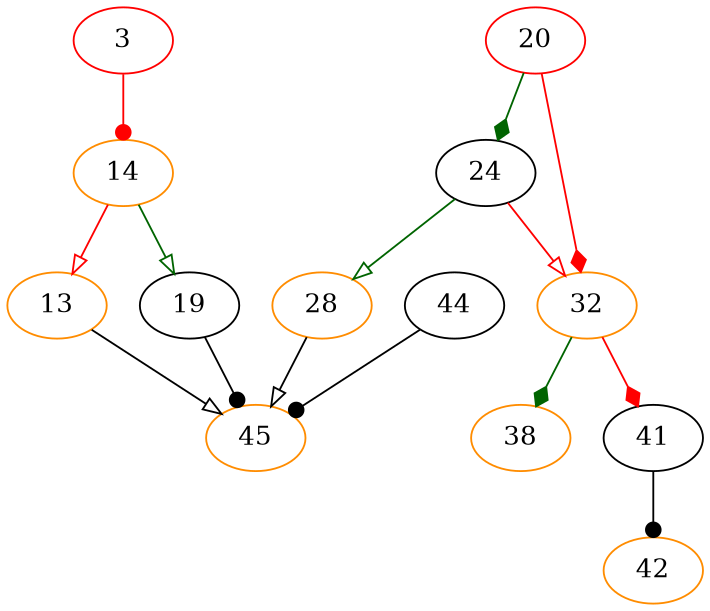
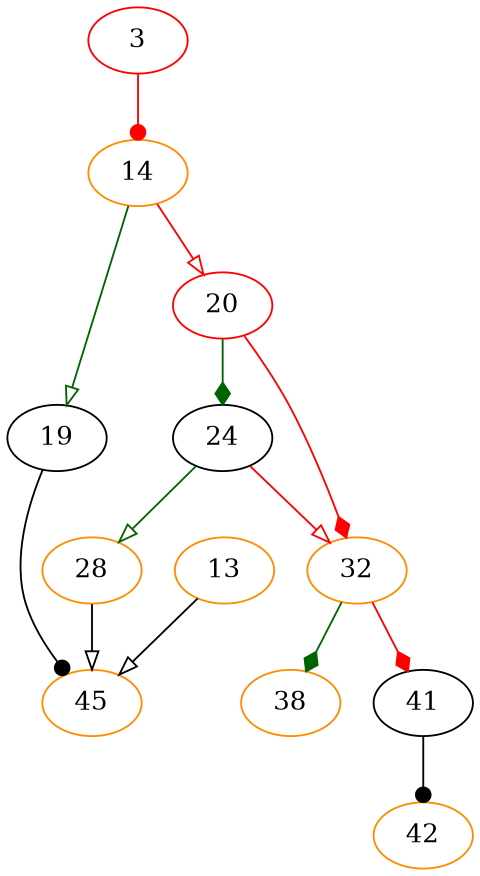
(94, 231) -> (175, 231)
(455, 305) -> none
